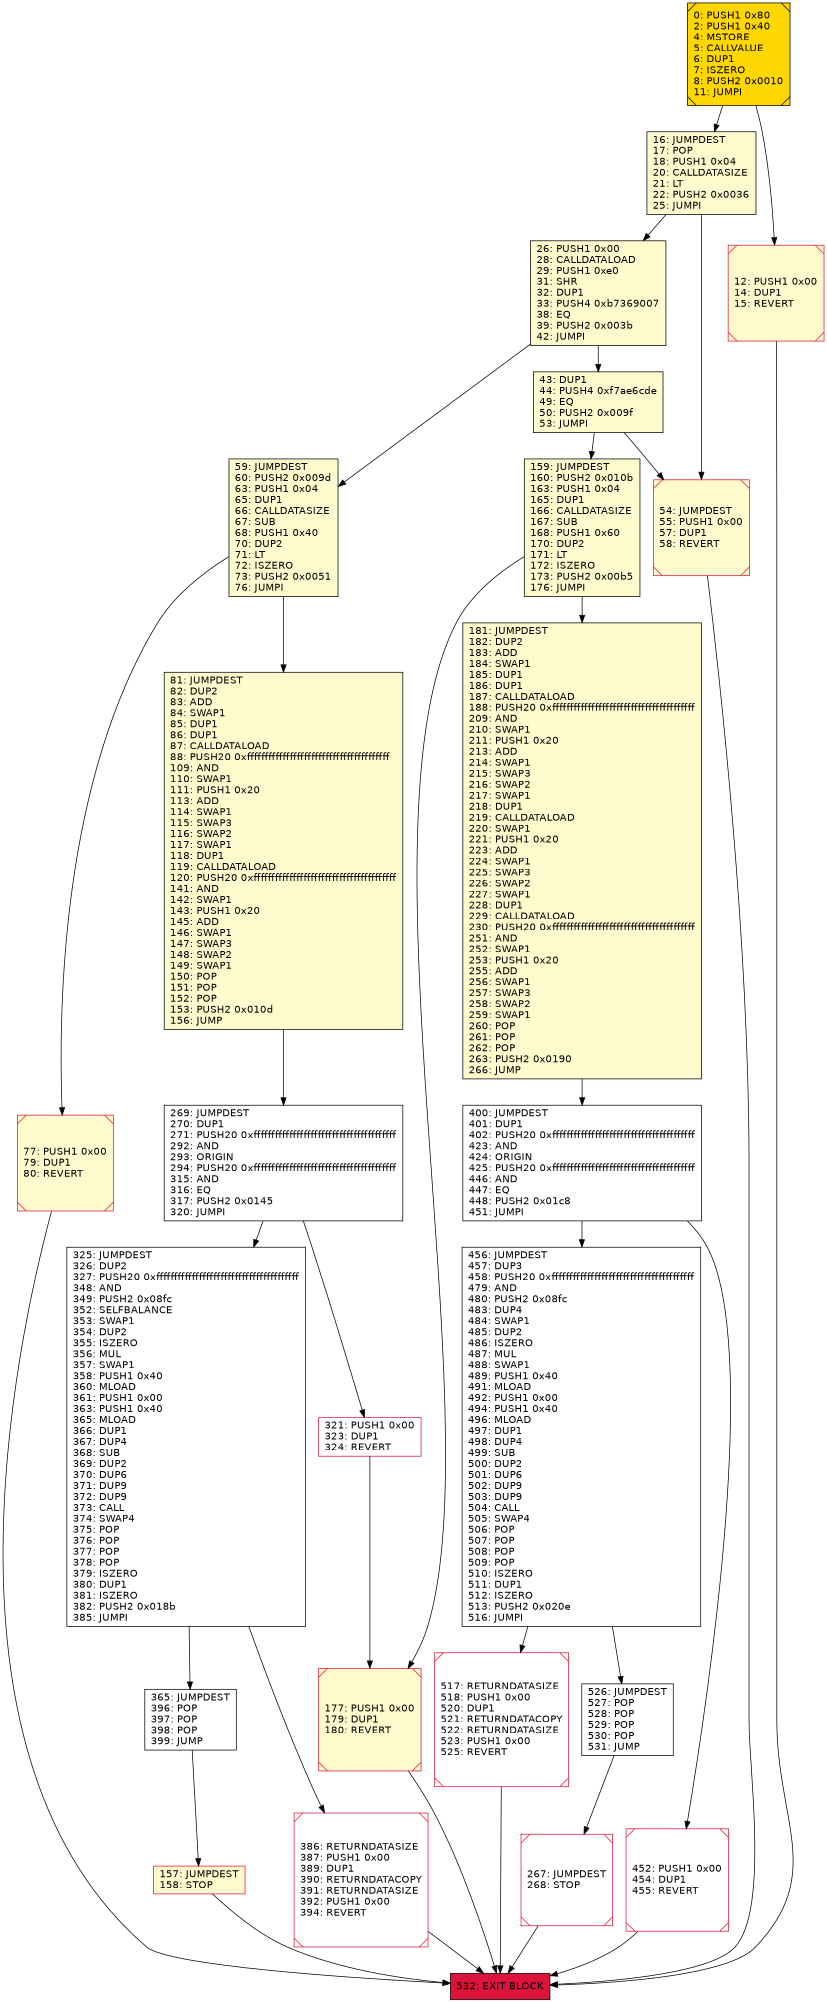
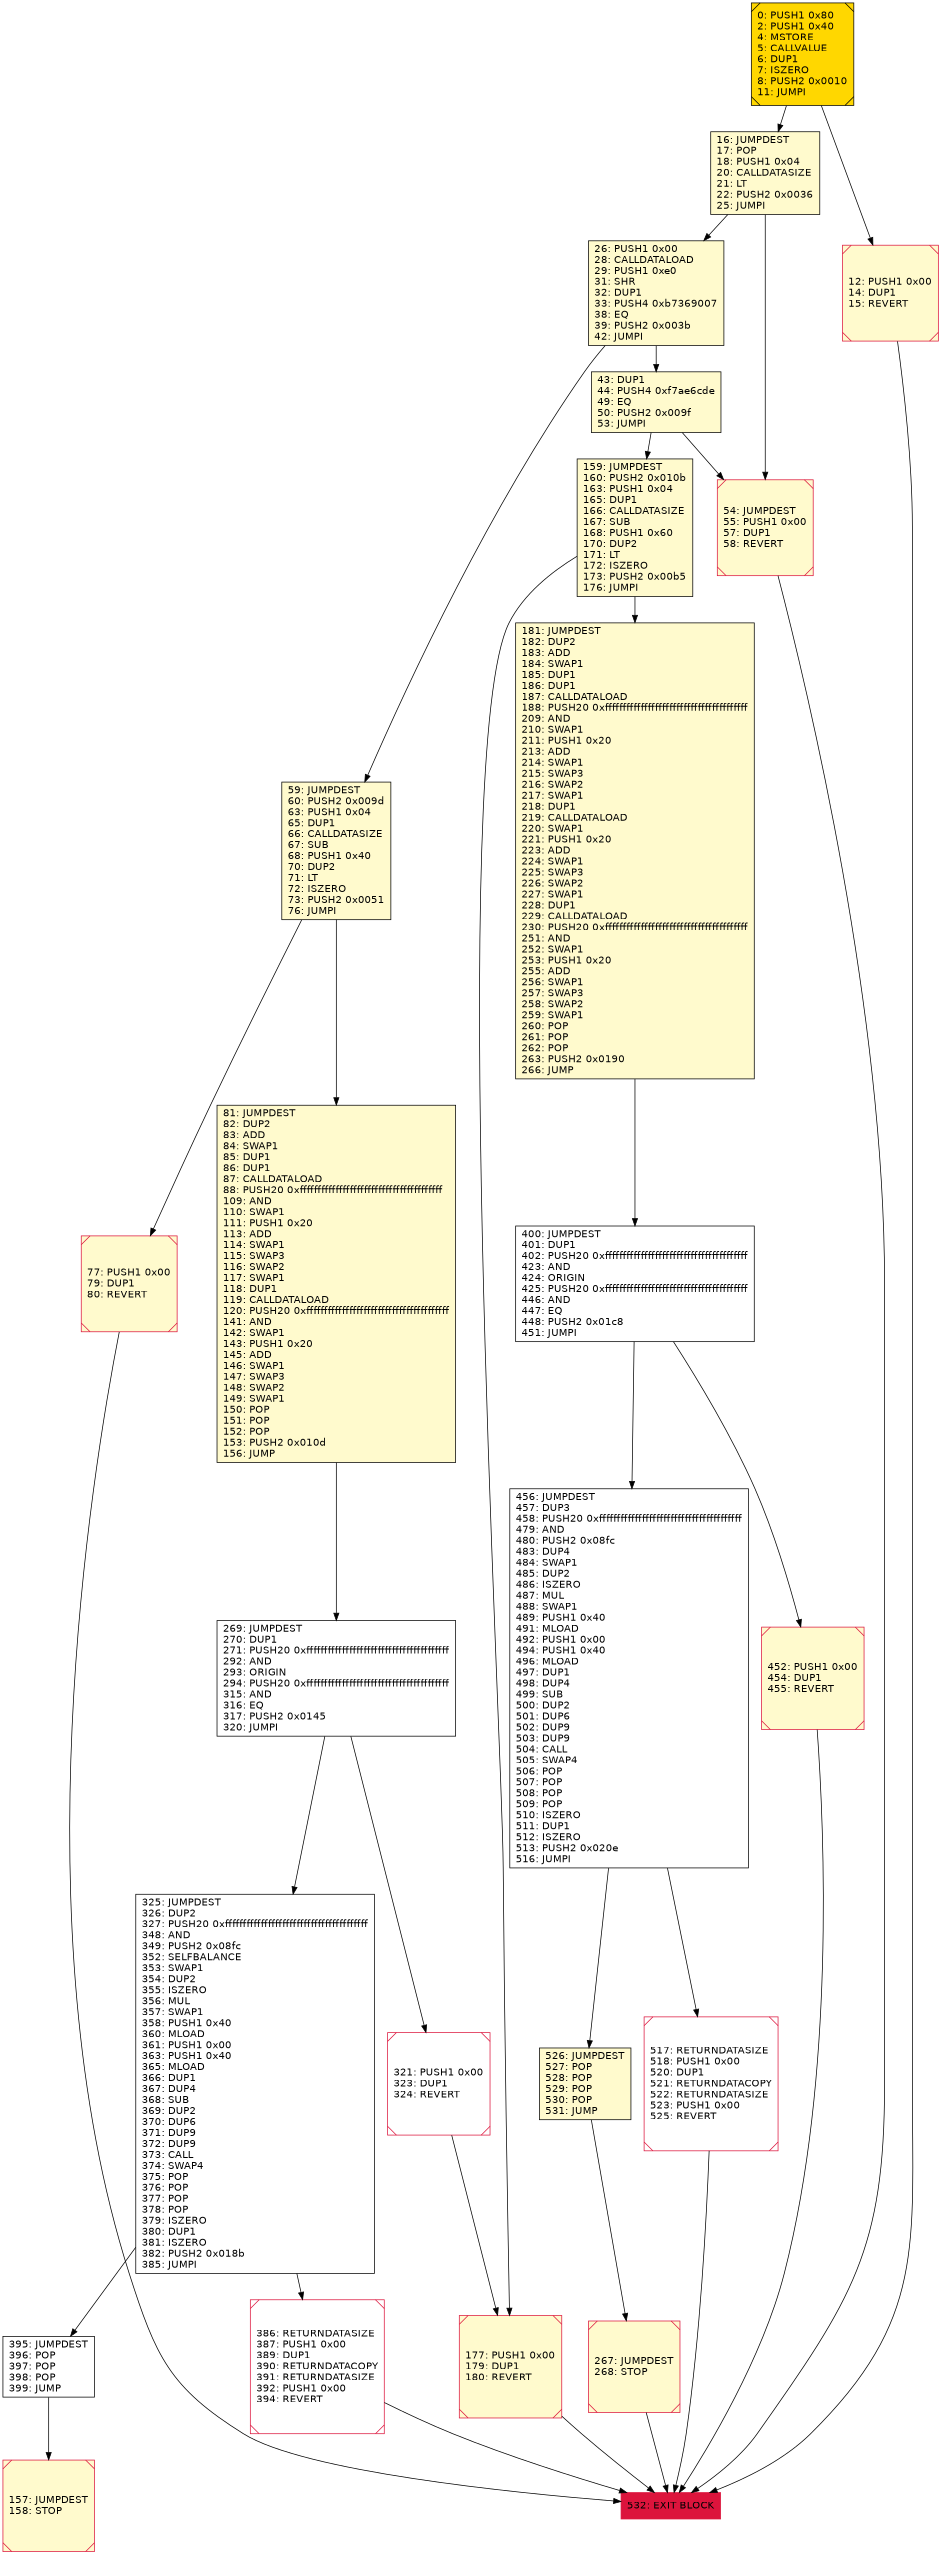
(370, 1437) -> (439, 2084)
(191, 1720) -> (49, 2367)
(628, 1720) -> (585, 2084)
(199, 1880) -> (49, 2506)
(567, 1880) -> (634, 2367)
(677, 1880) -> (813, 1678)
(319, 1959) -> none
(500, 1986) -> (671, 2506)
